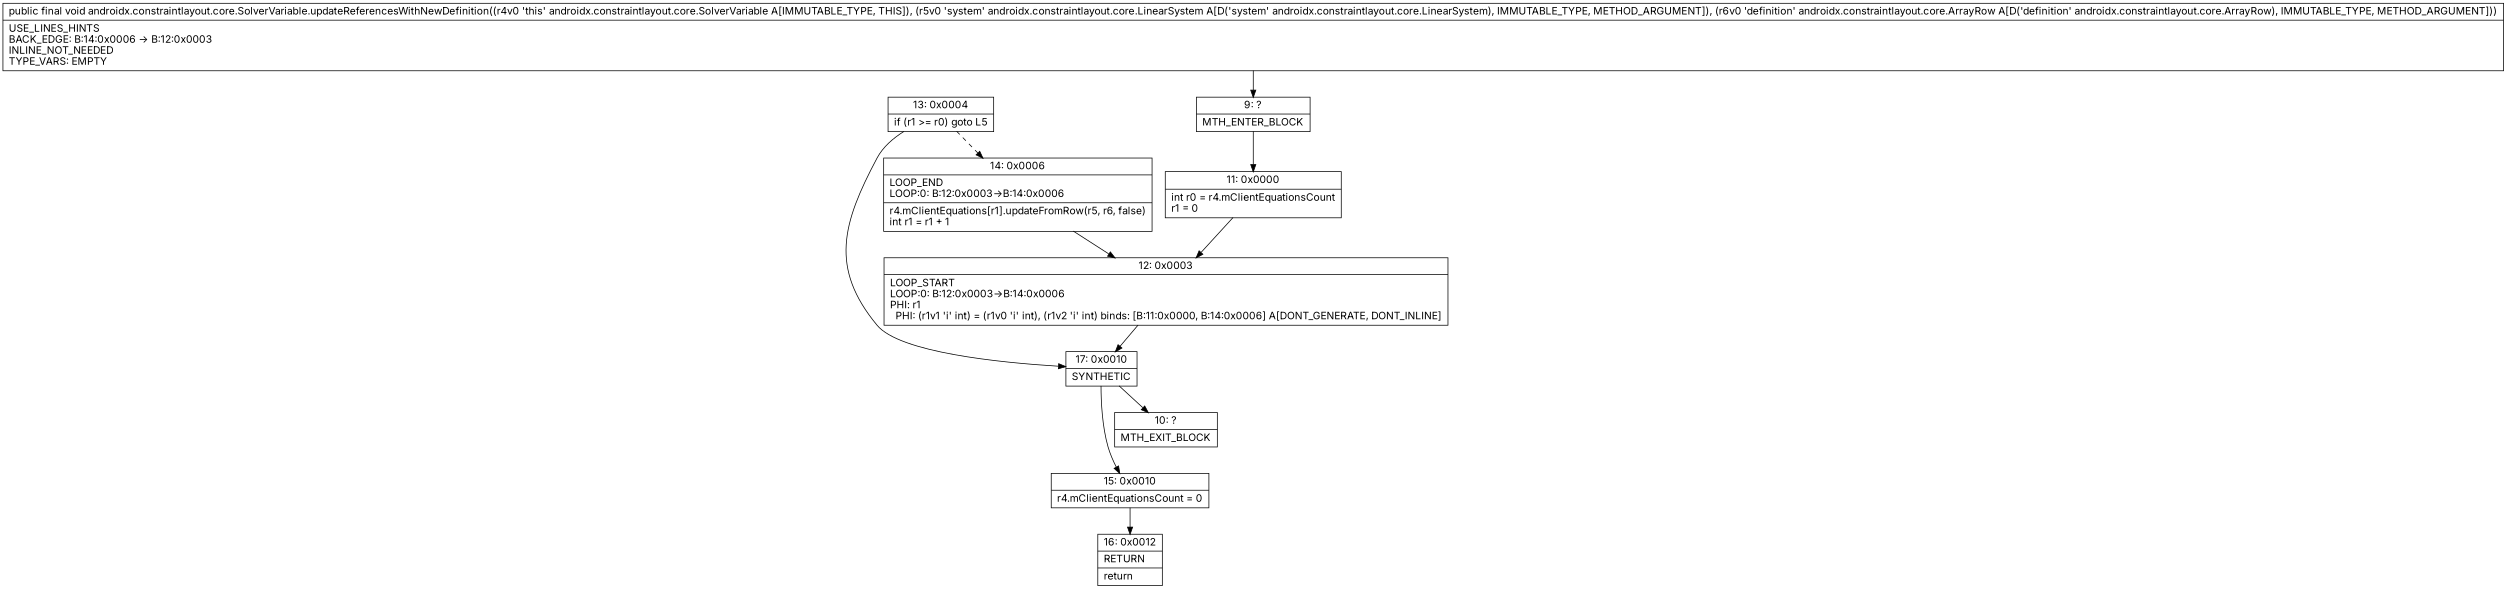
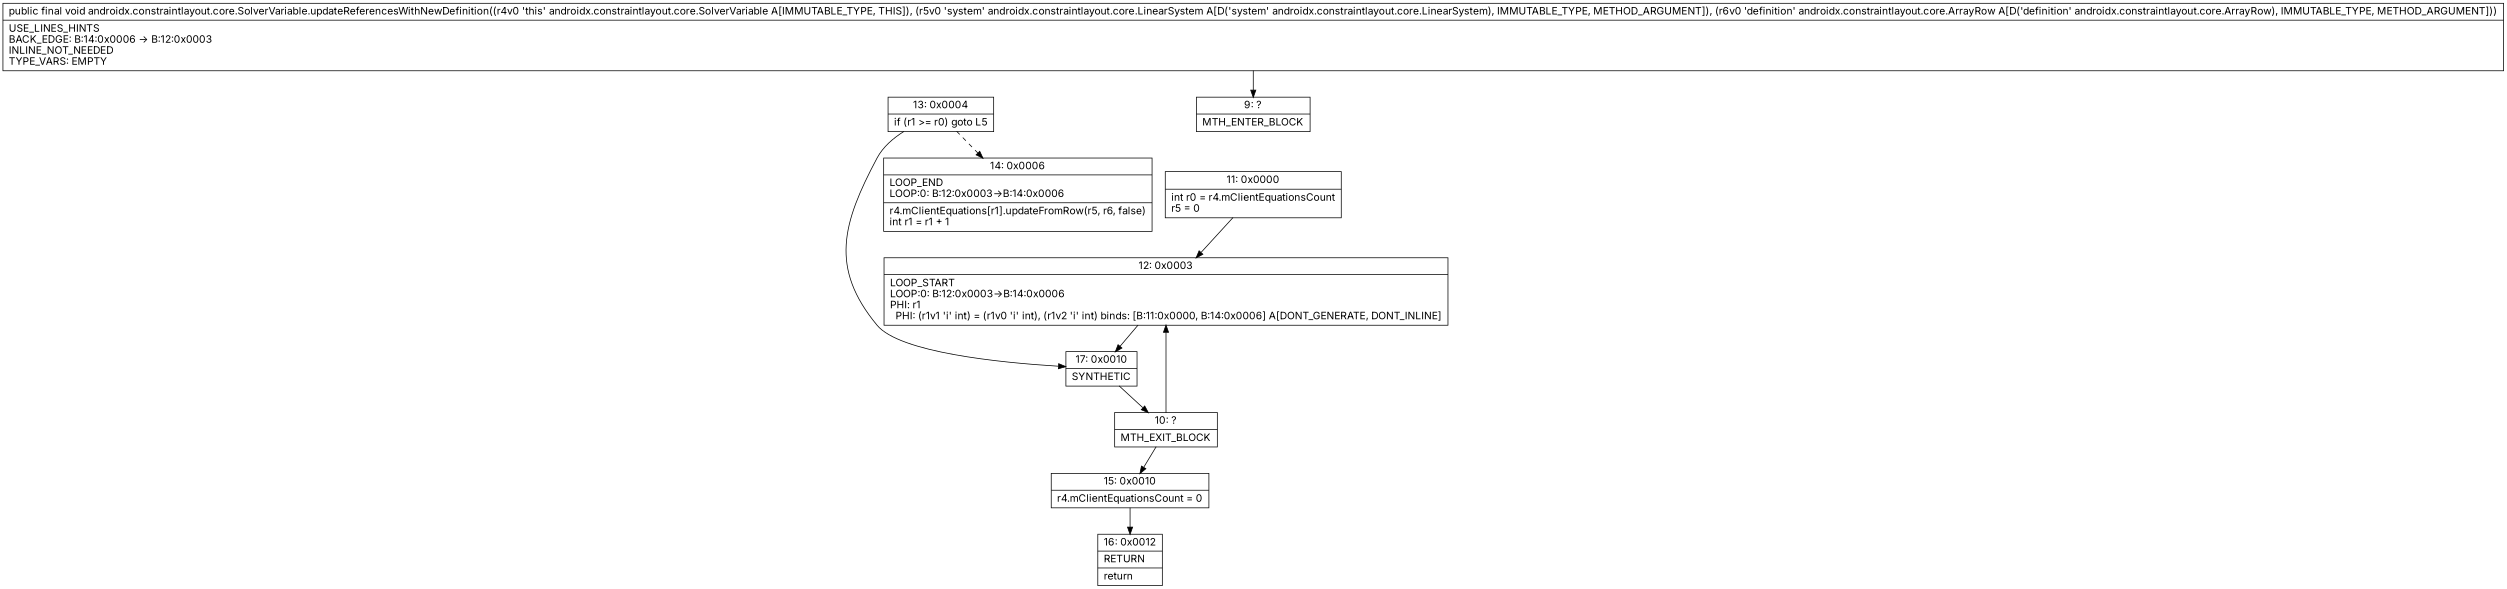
(1253, 148) -> none
(1185, 209) -> (1186, 209)
(1091, 242) -> (1166, 373)
(1104, 427) -> (1150, 457)
